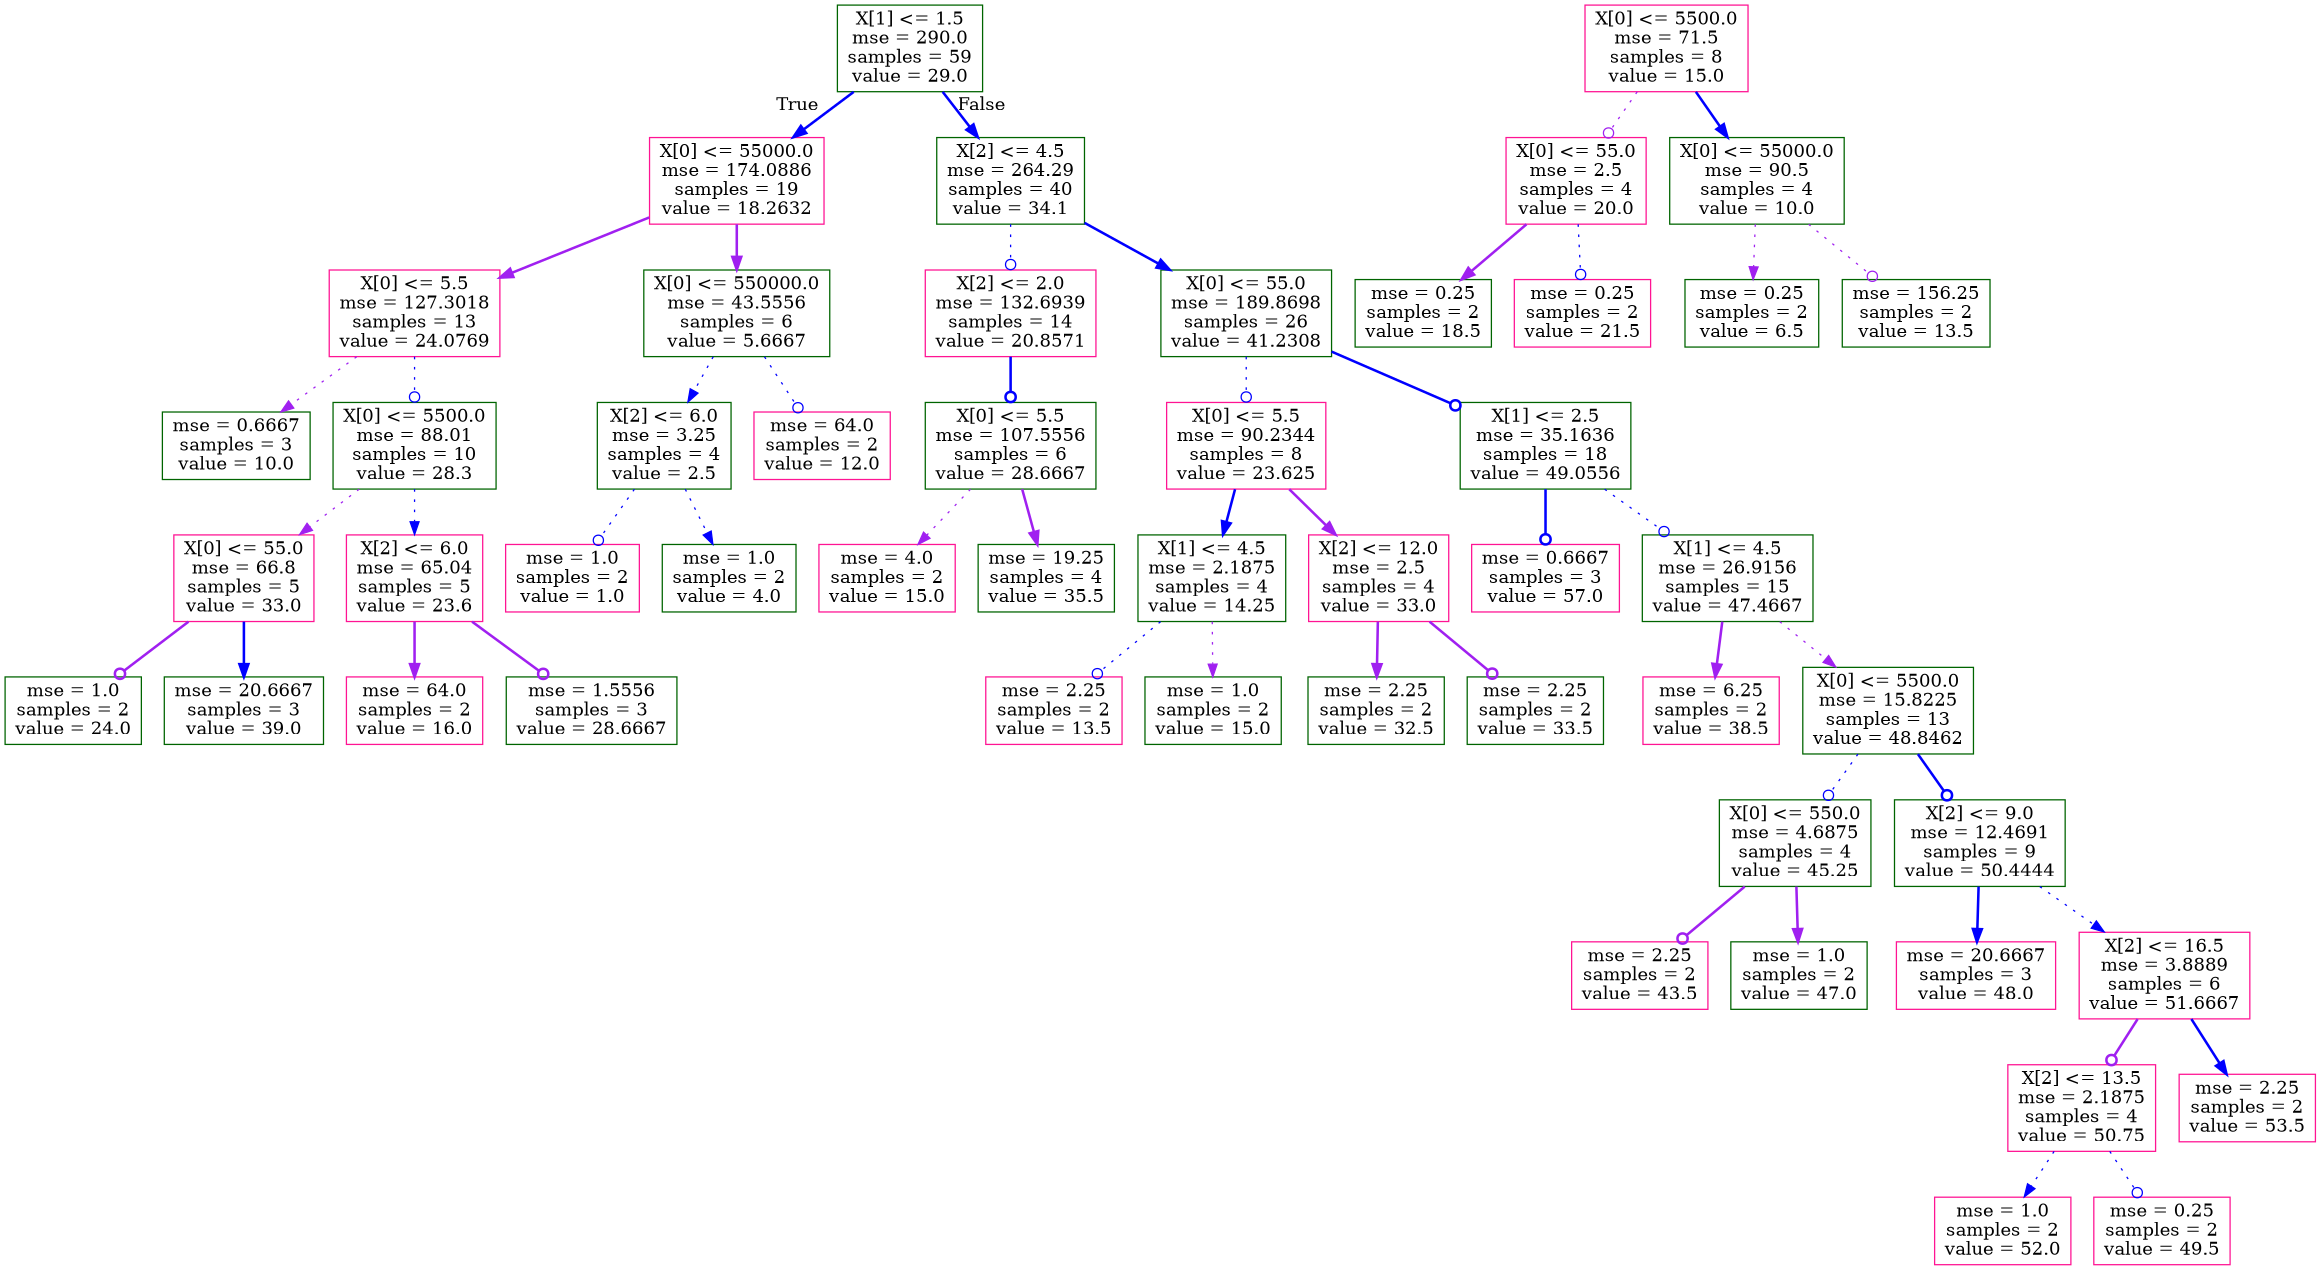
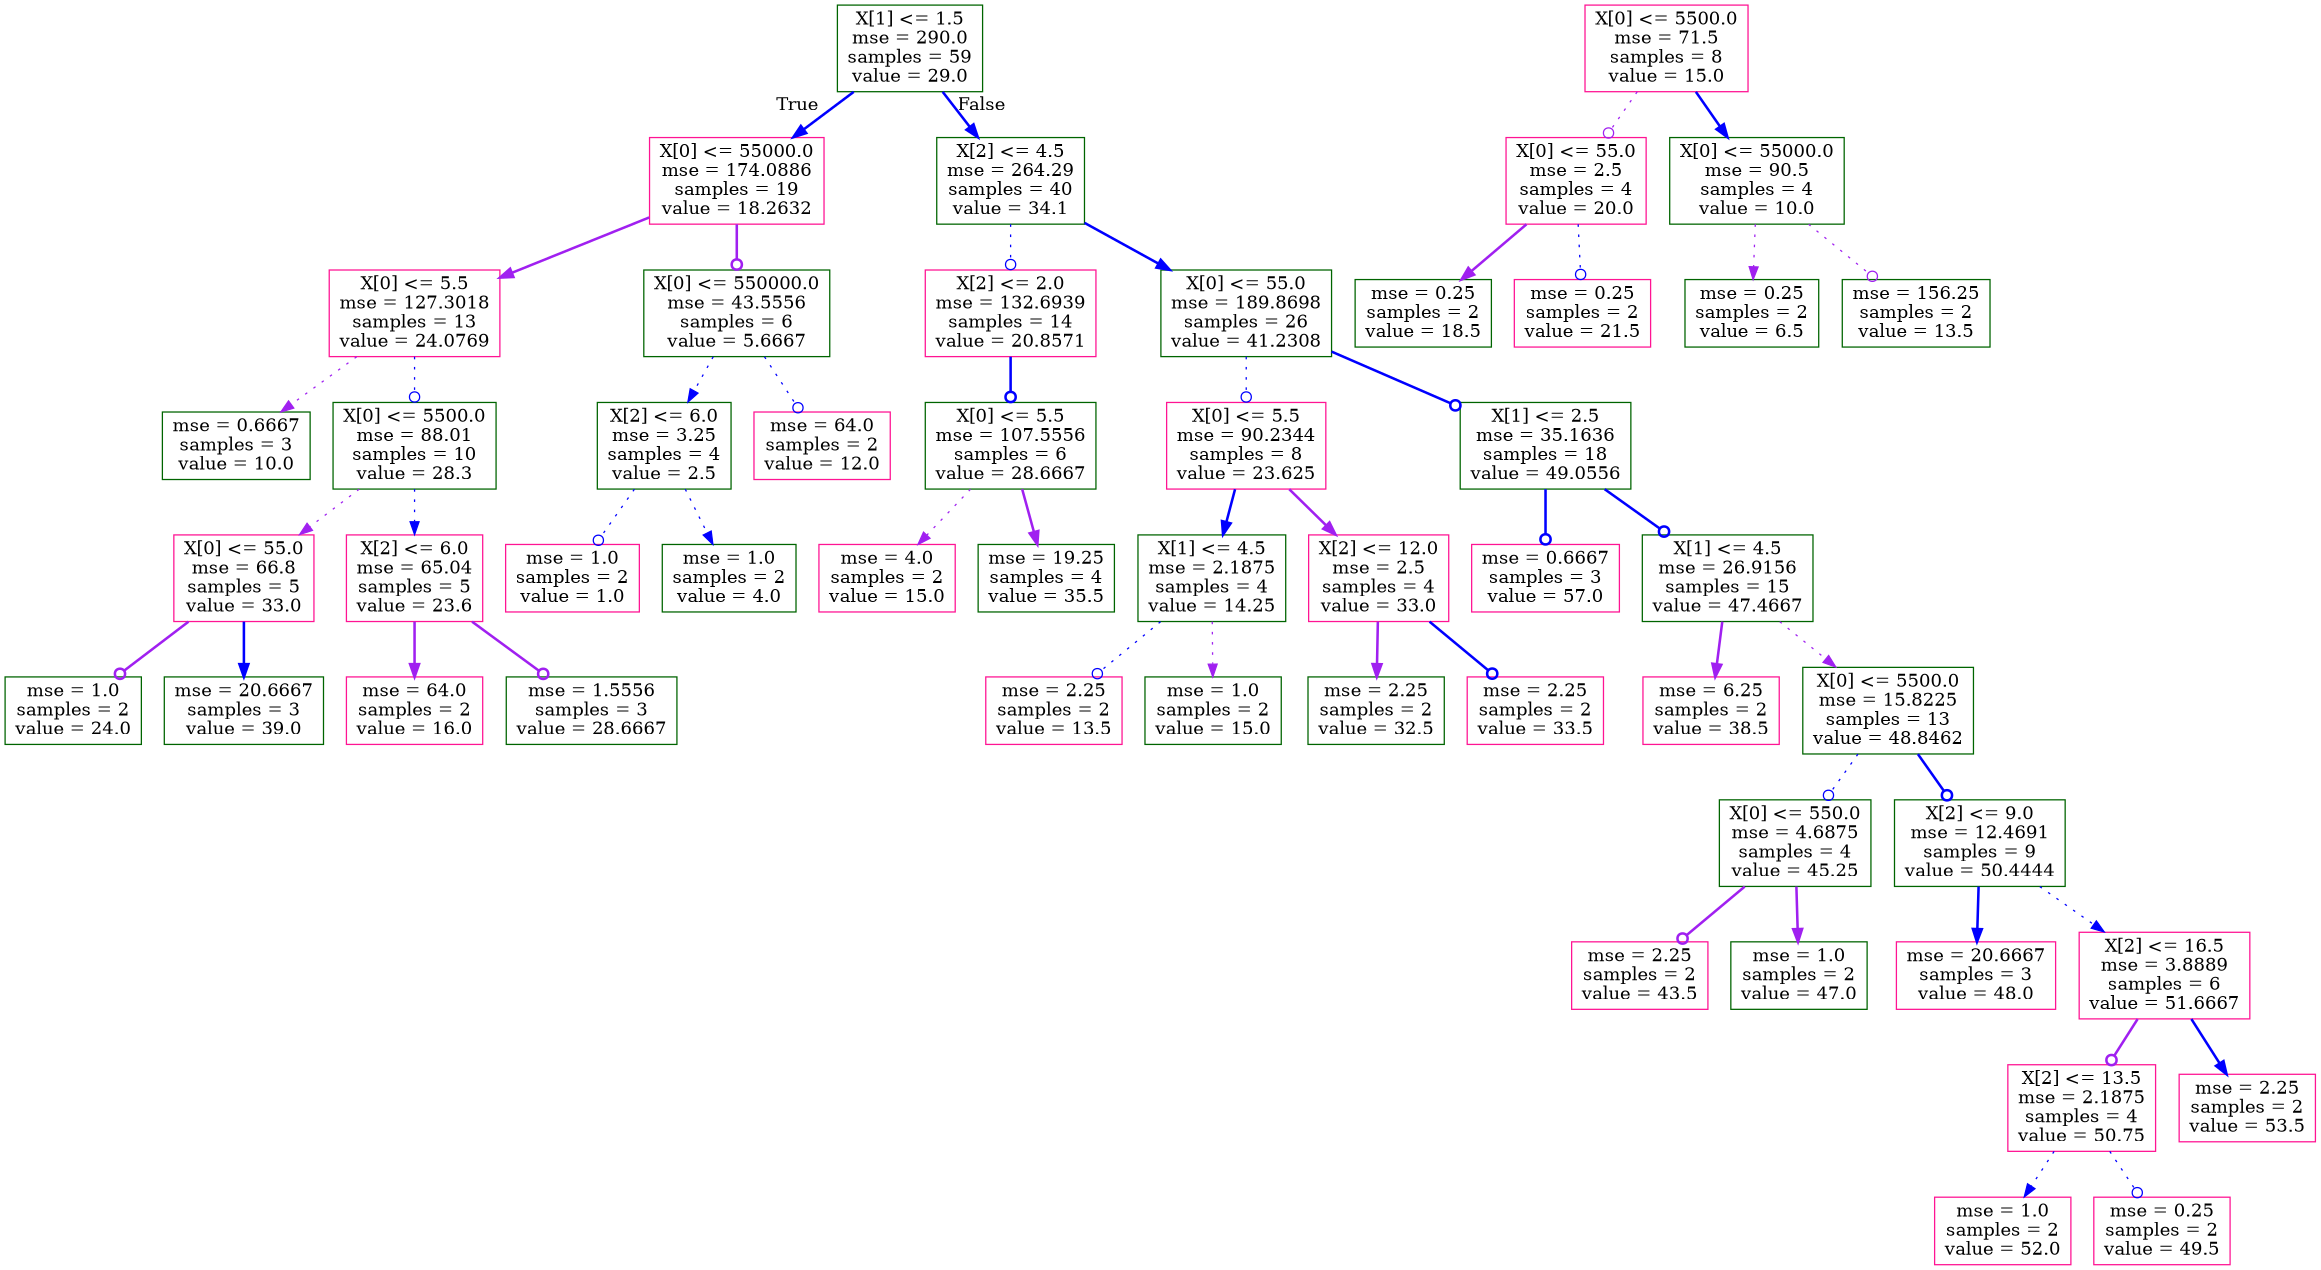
(737, 240) -> (737, 242)
(1632, 509) -> (1632, 509)
(1459, 646) -> (1459, 646)
(1535, 711) -> (1535, 711)
